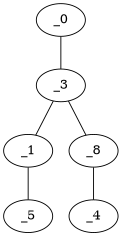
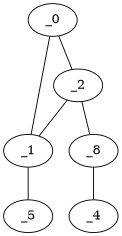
none -> (40, 85)
(61, 85) -> (78, 85)
